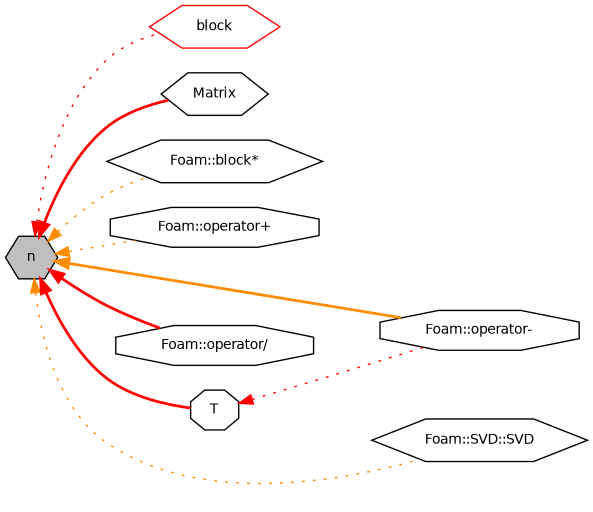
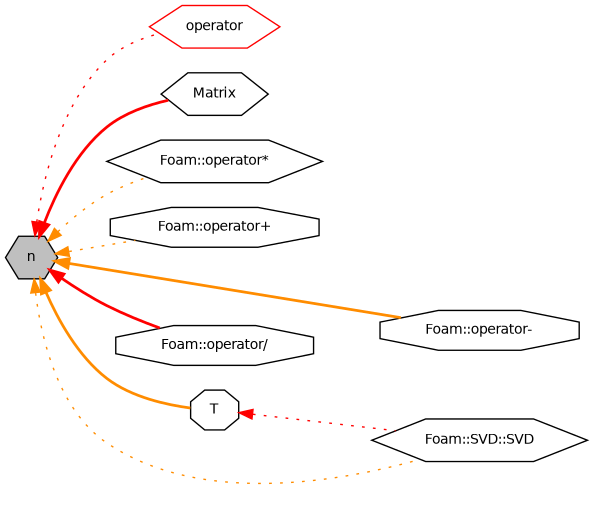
(215, 27) -> (215, 27)
(215, 161) -> (215, 161)
(100, 373) -> (100, 373)
(338, 374) -> (324, 422)
